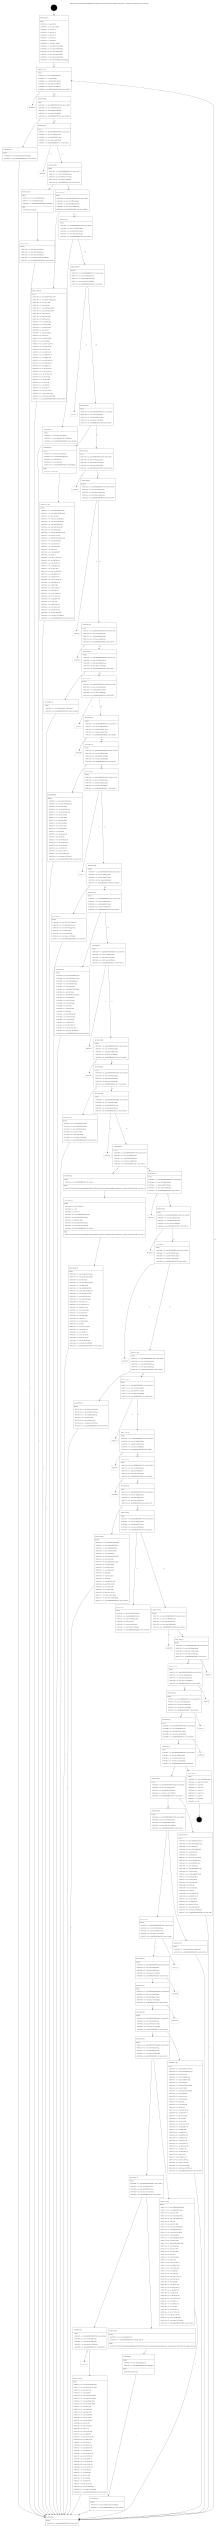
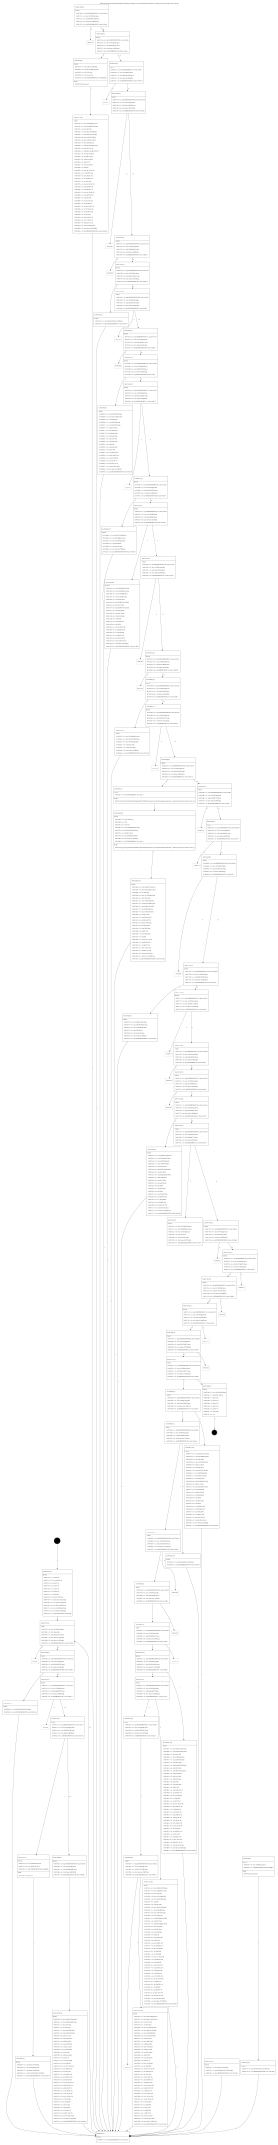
(76, 228) -> none
(152, 2338) -> none
